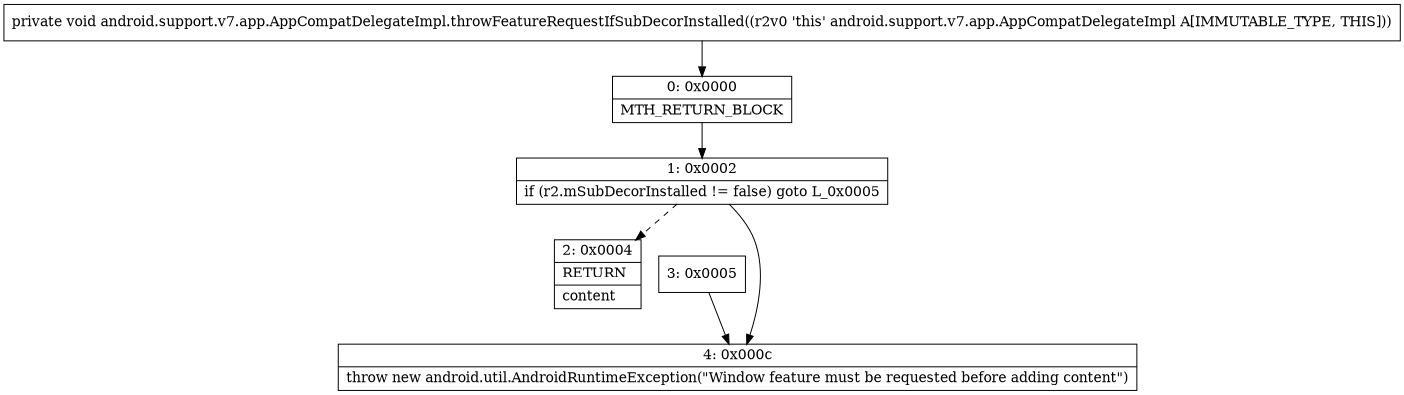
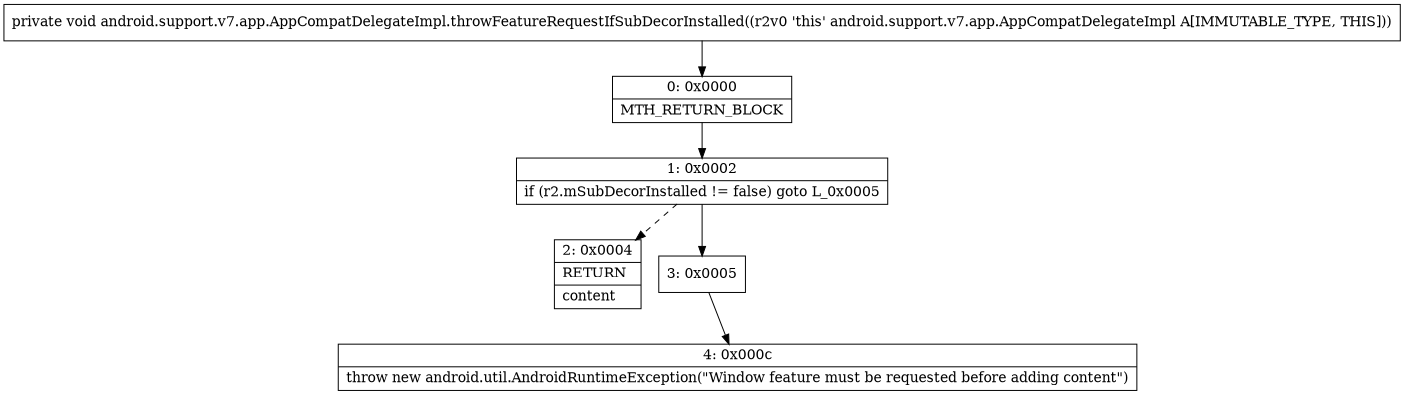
(760, 266) -> (702, 225)
